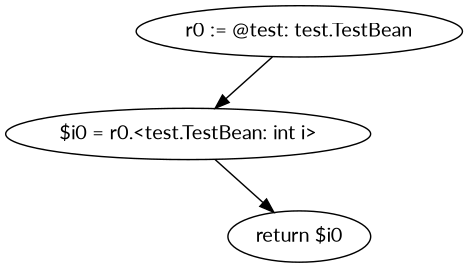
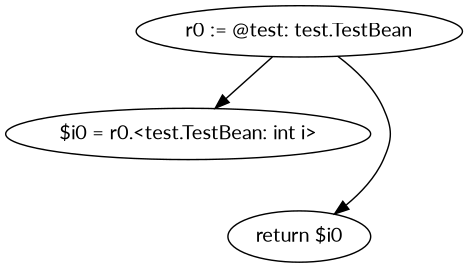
(239, 181) -> (390, 129)
